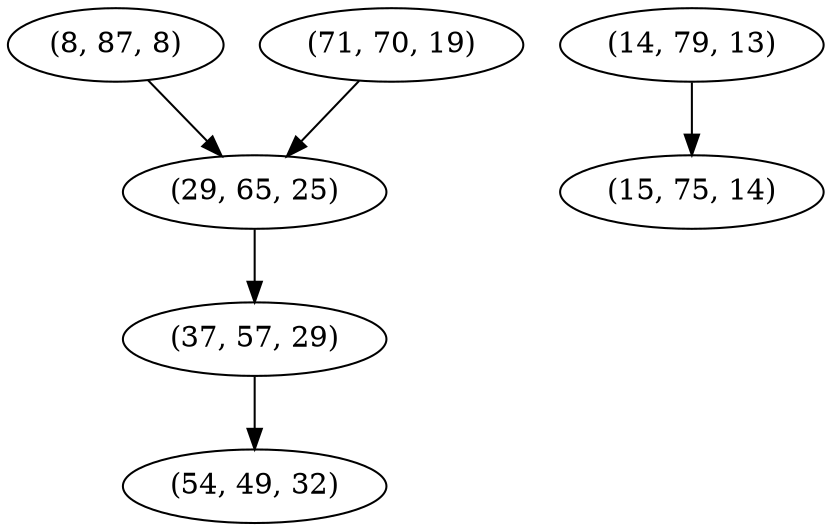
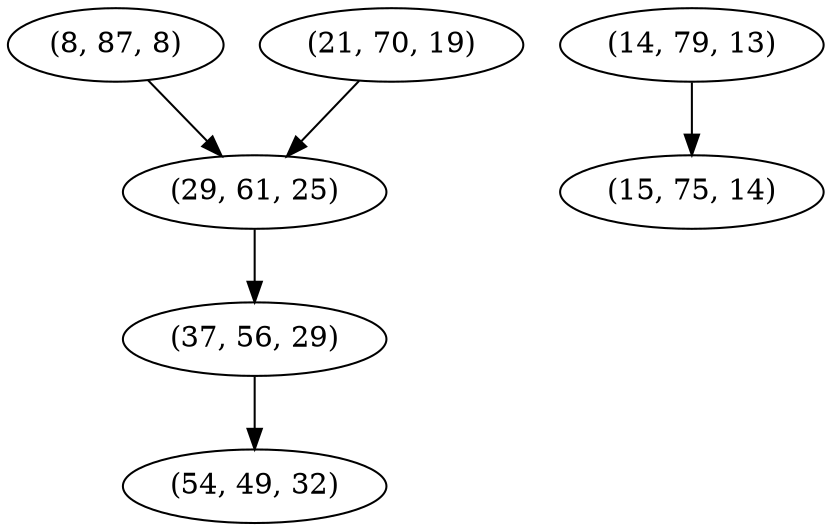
(392, 45) -> (392, 45)
(255, 192) -> (255, 192)
(255, 339) -> (255, 339)
